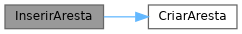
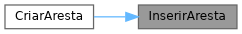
(120, 17) -> (110, 17)
